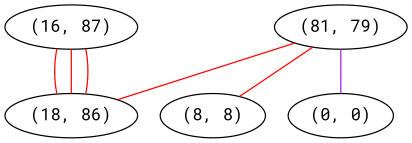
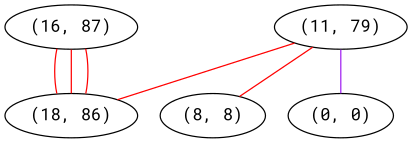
(341, 27) -> (341, 27)
